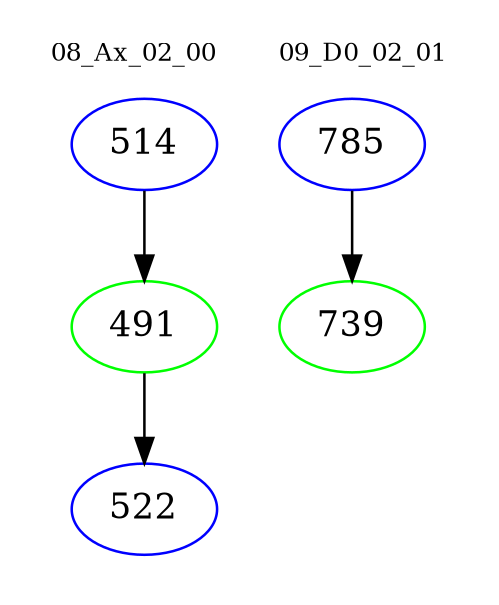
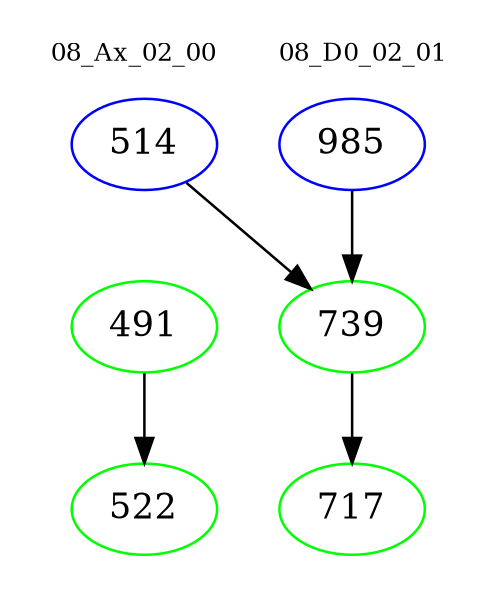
(364, 54) -> (364, 54)
(352, 144) -> (352, 144)
(144, 223) -> (220, 212)
(144, 509) -> (144, 509)
none -> (352, 509)
